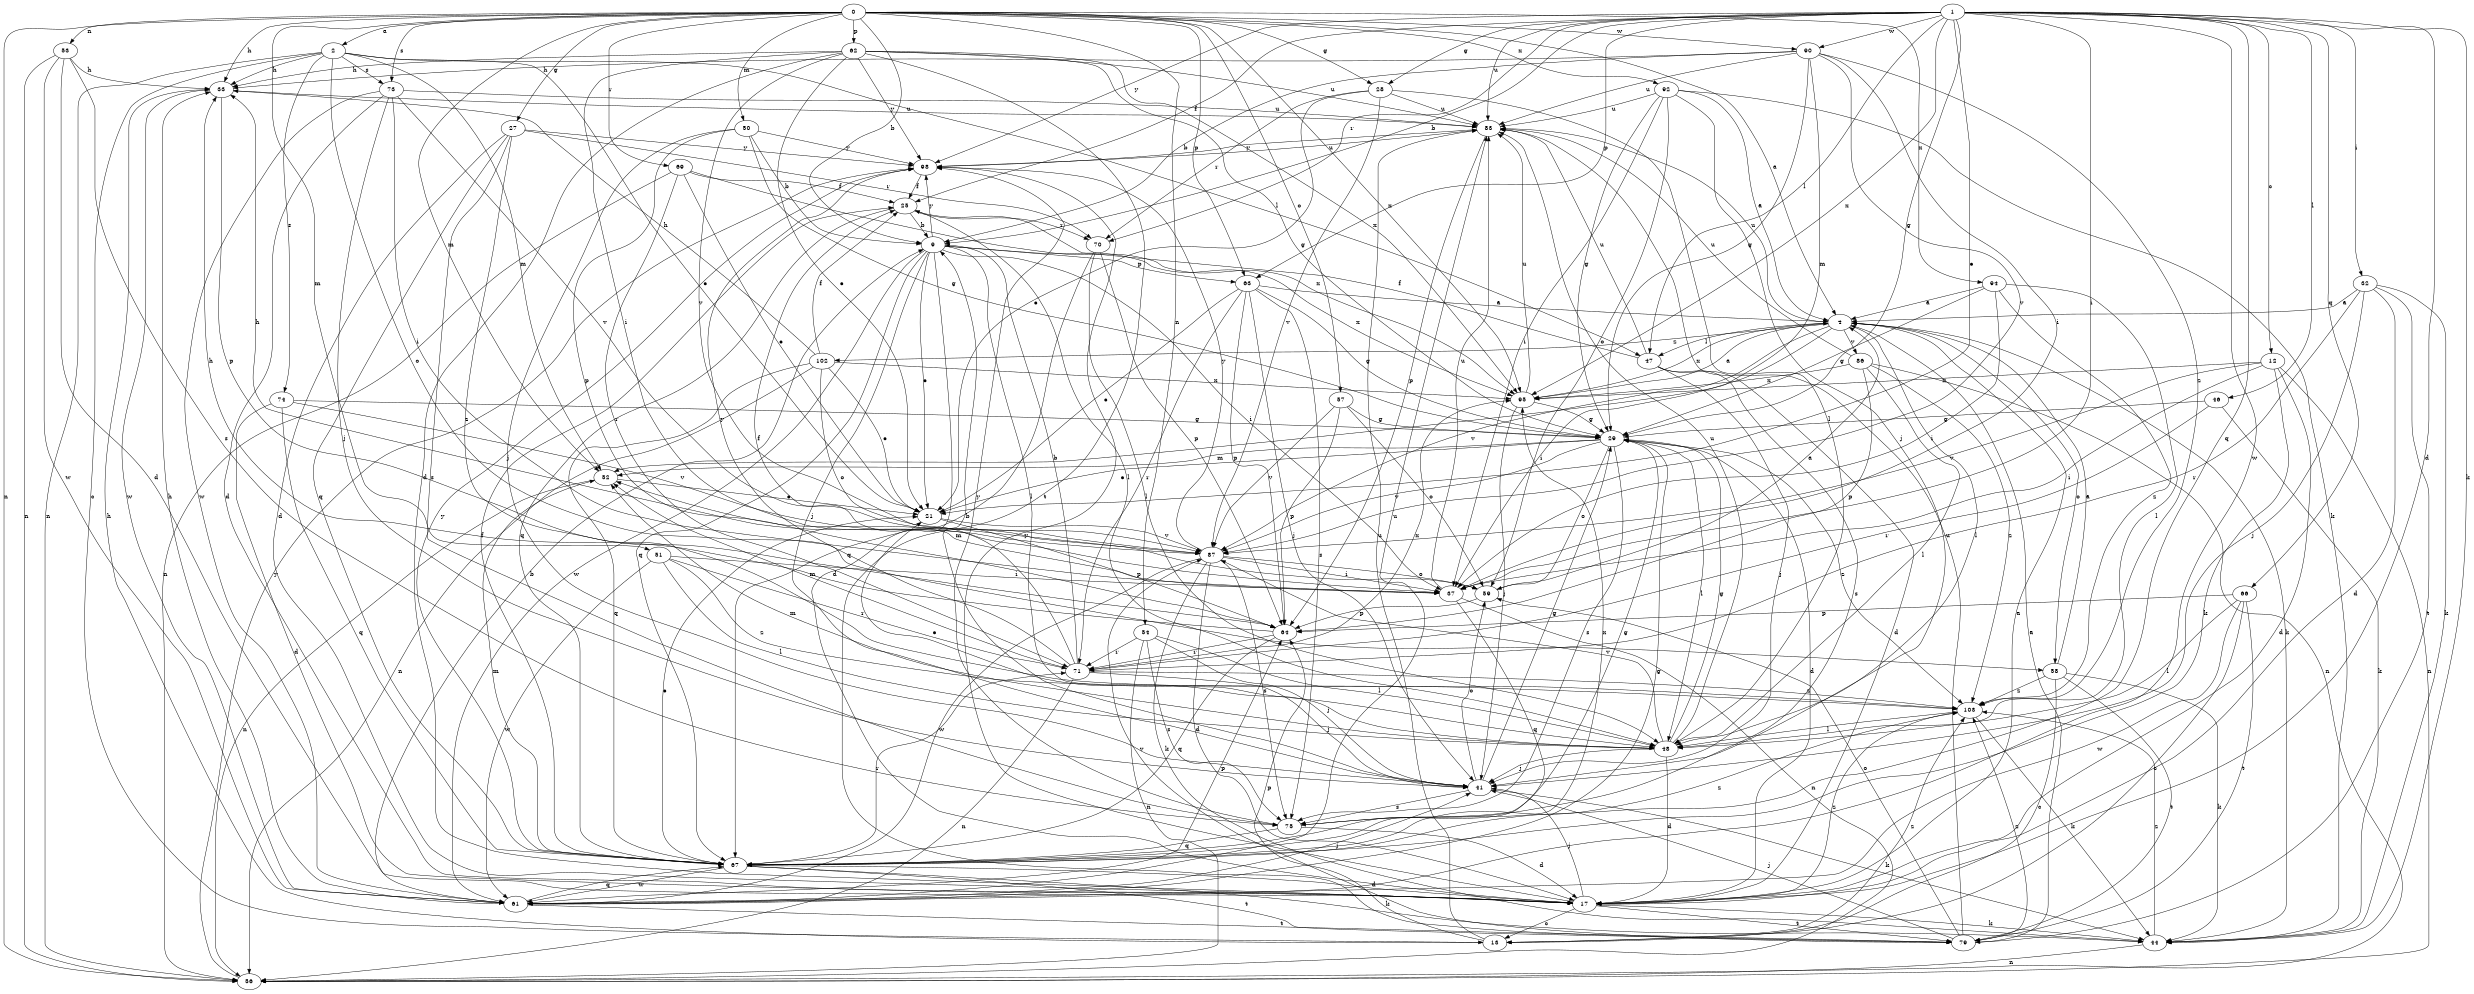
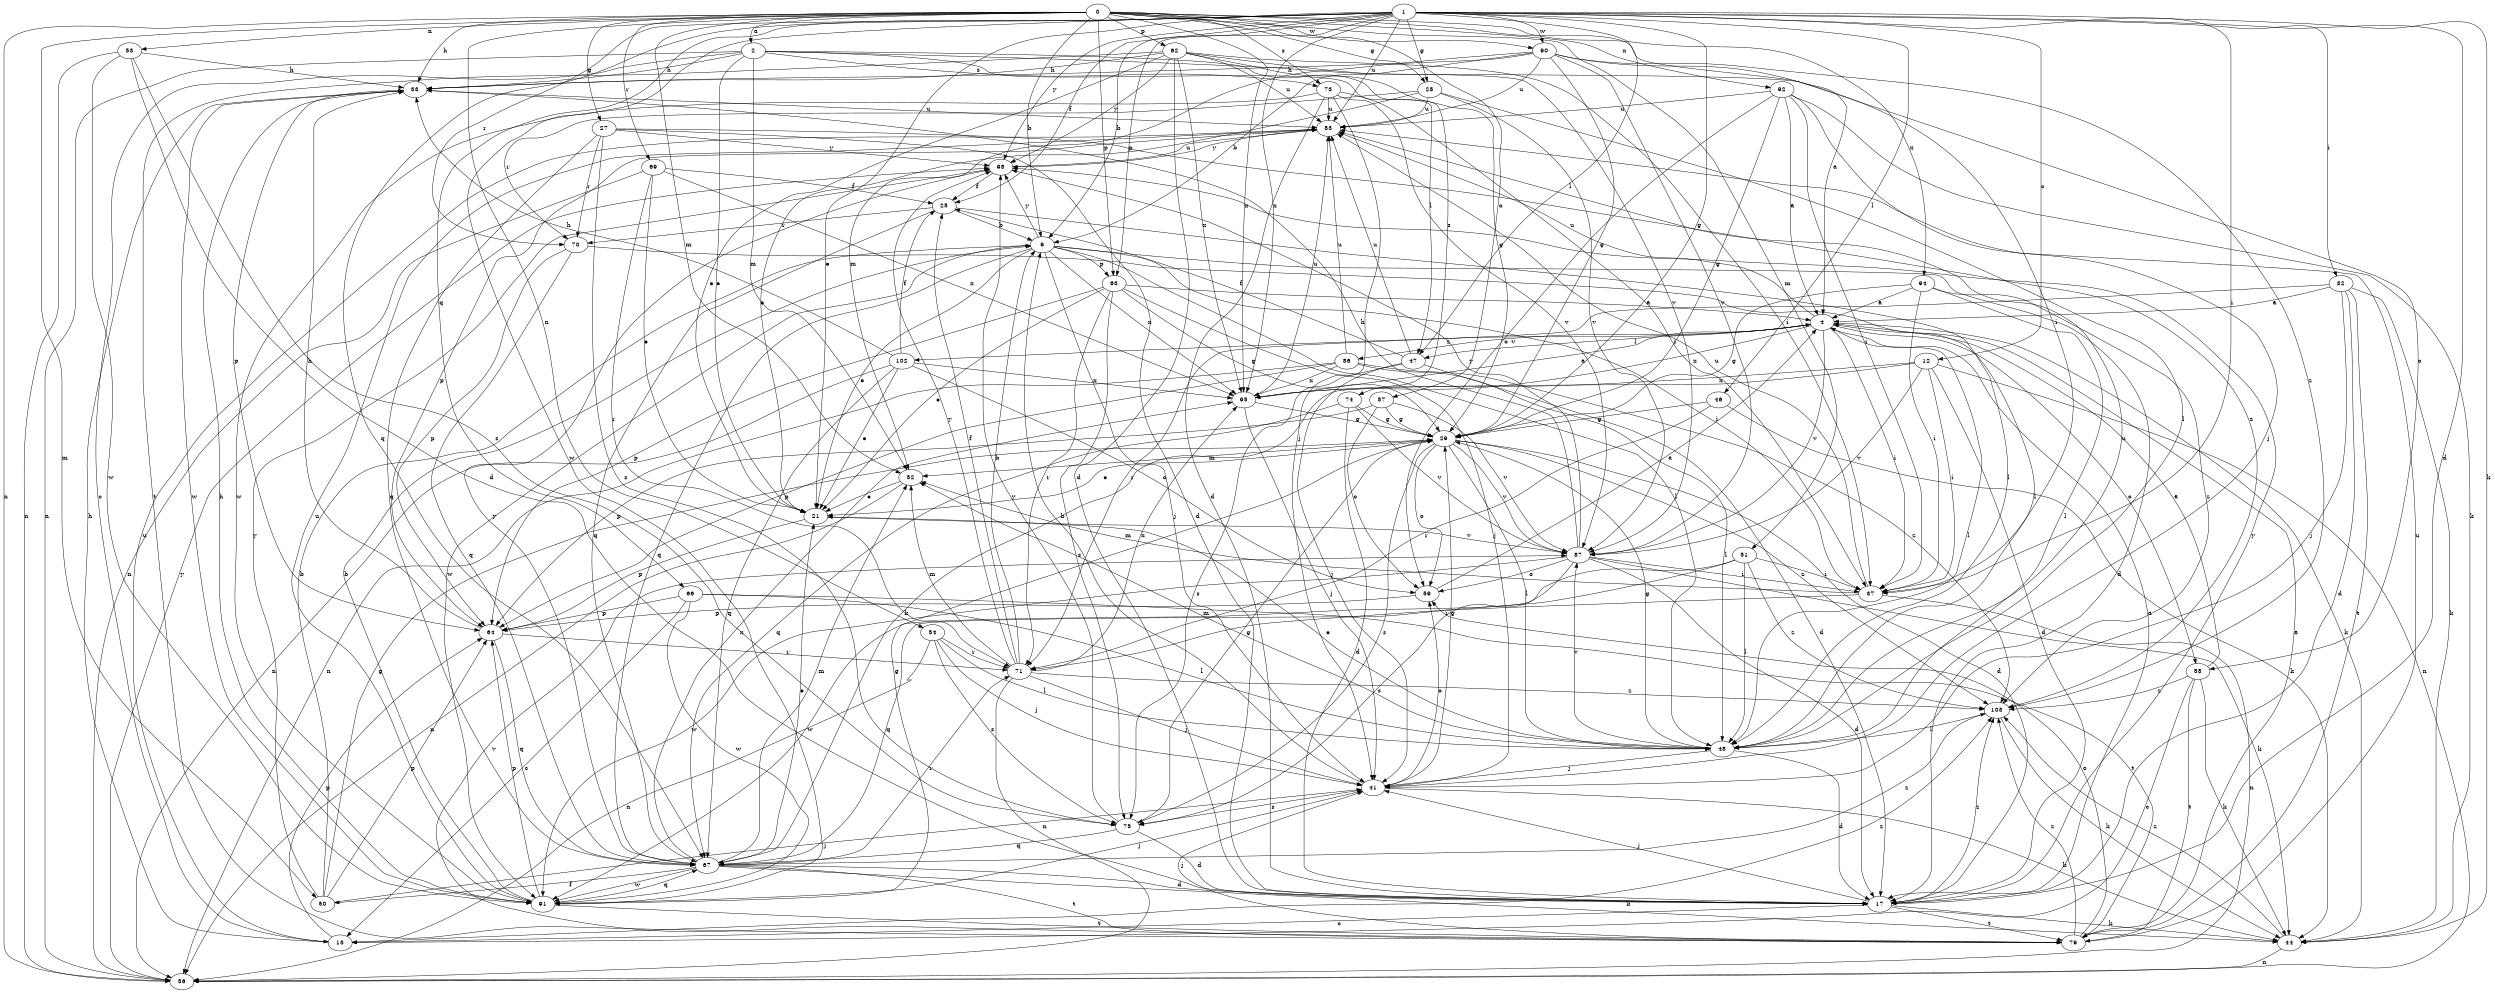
(487, 507) -> (517, 887)
(516, 904) -> (543, 904)
